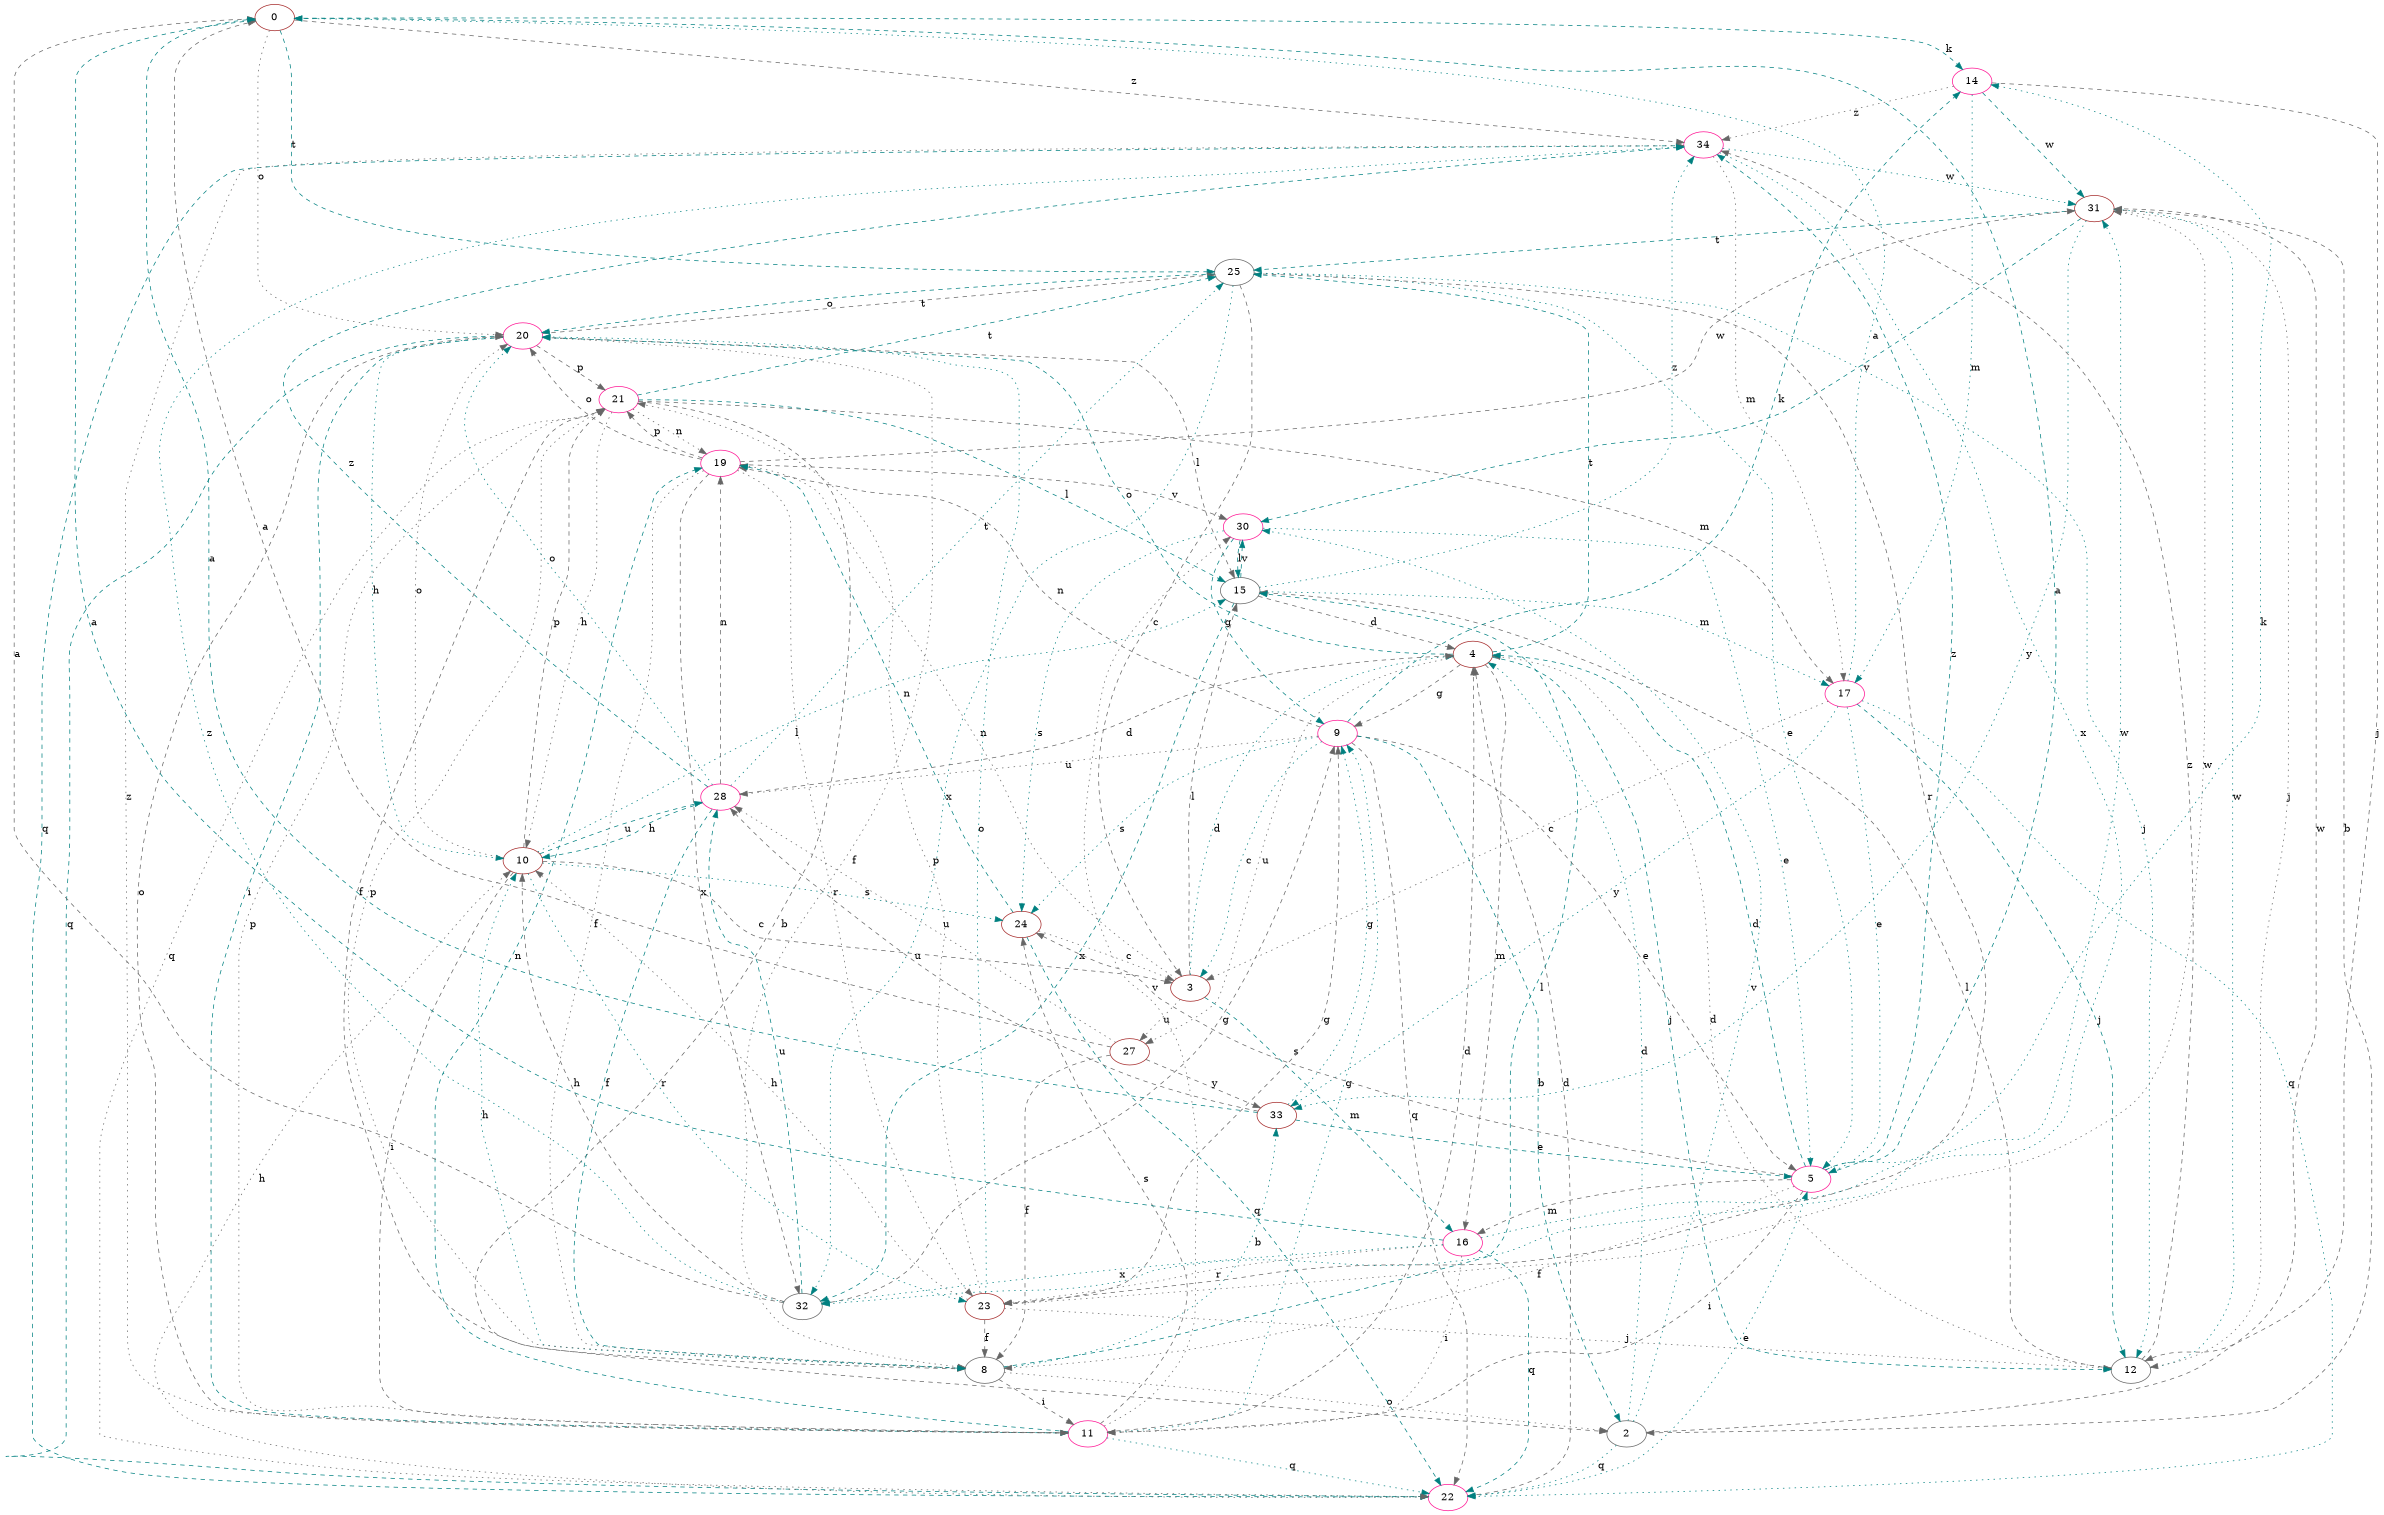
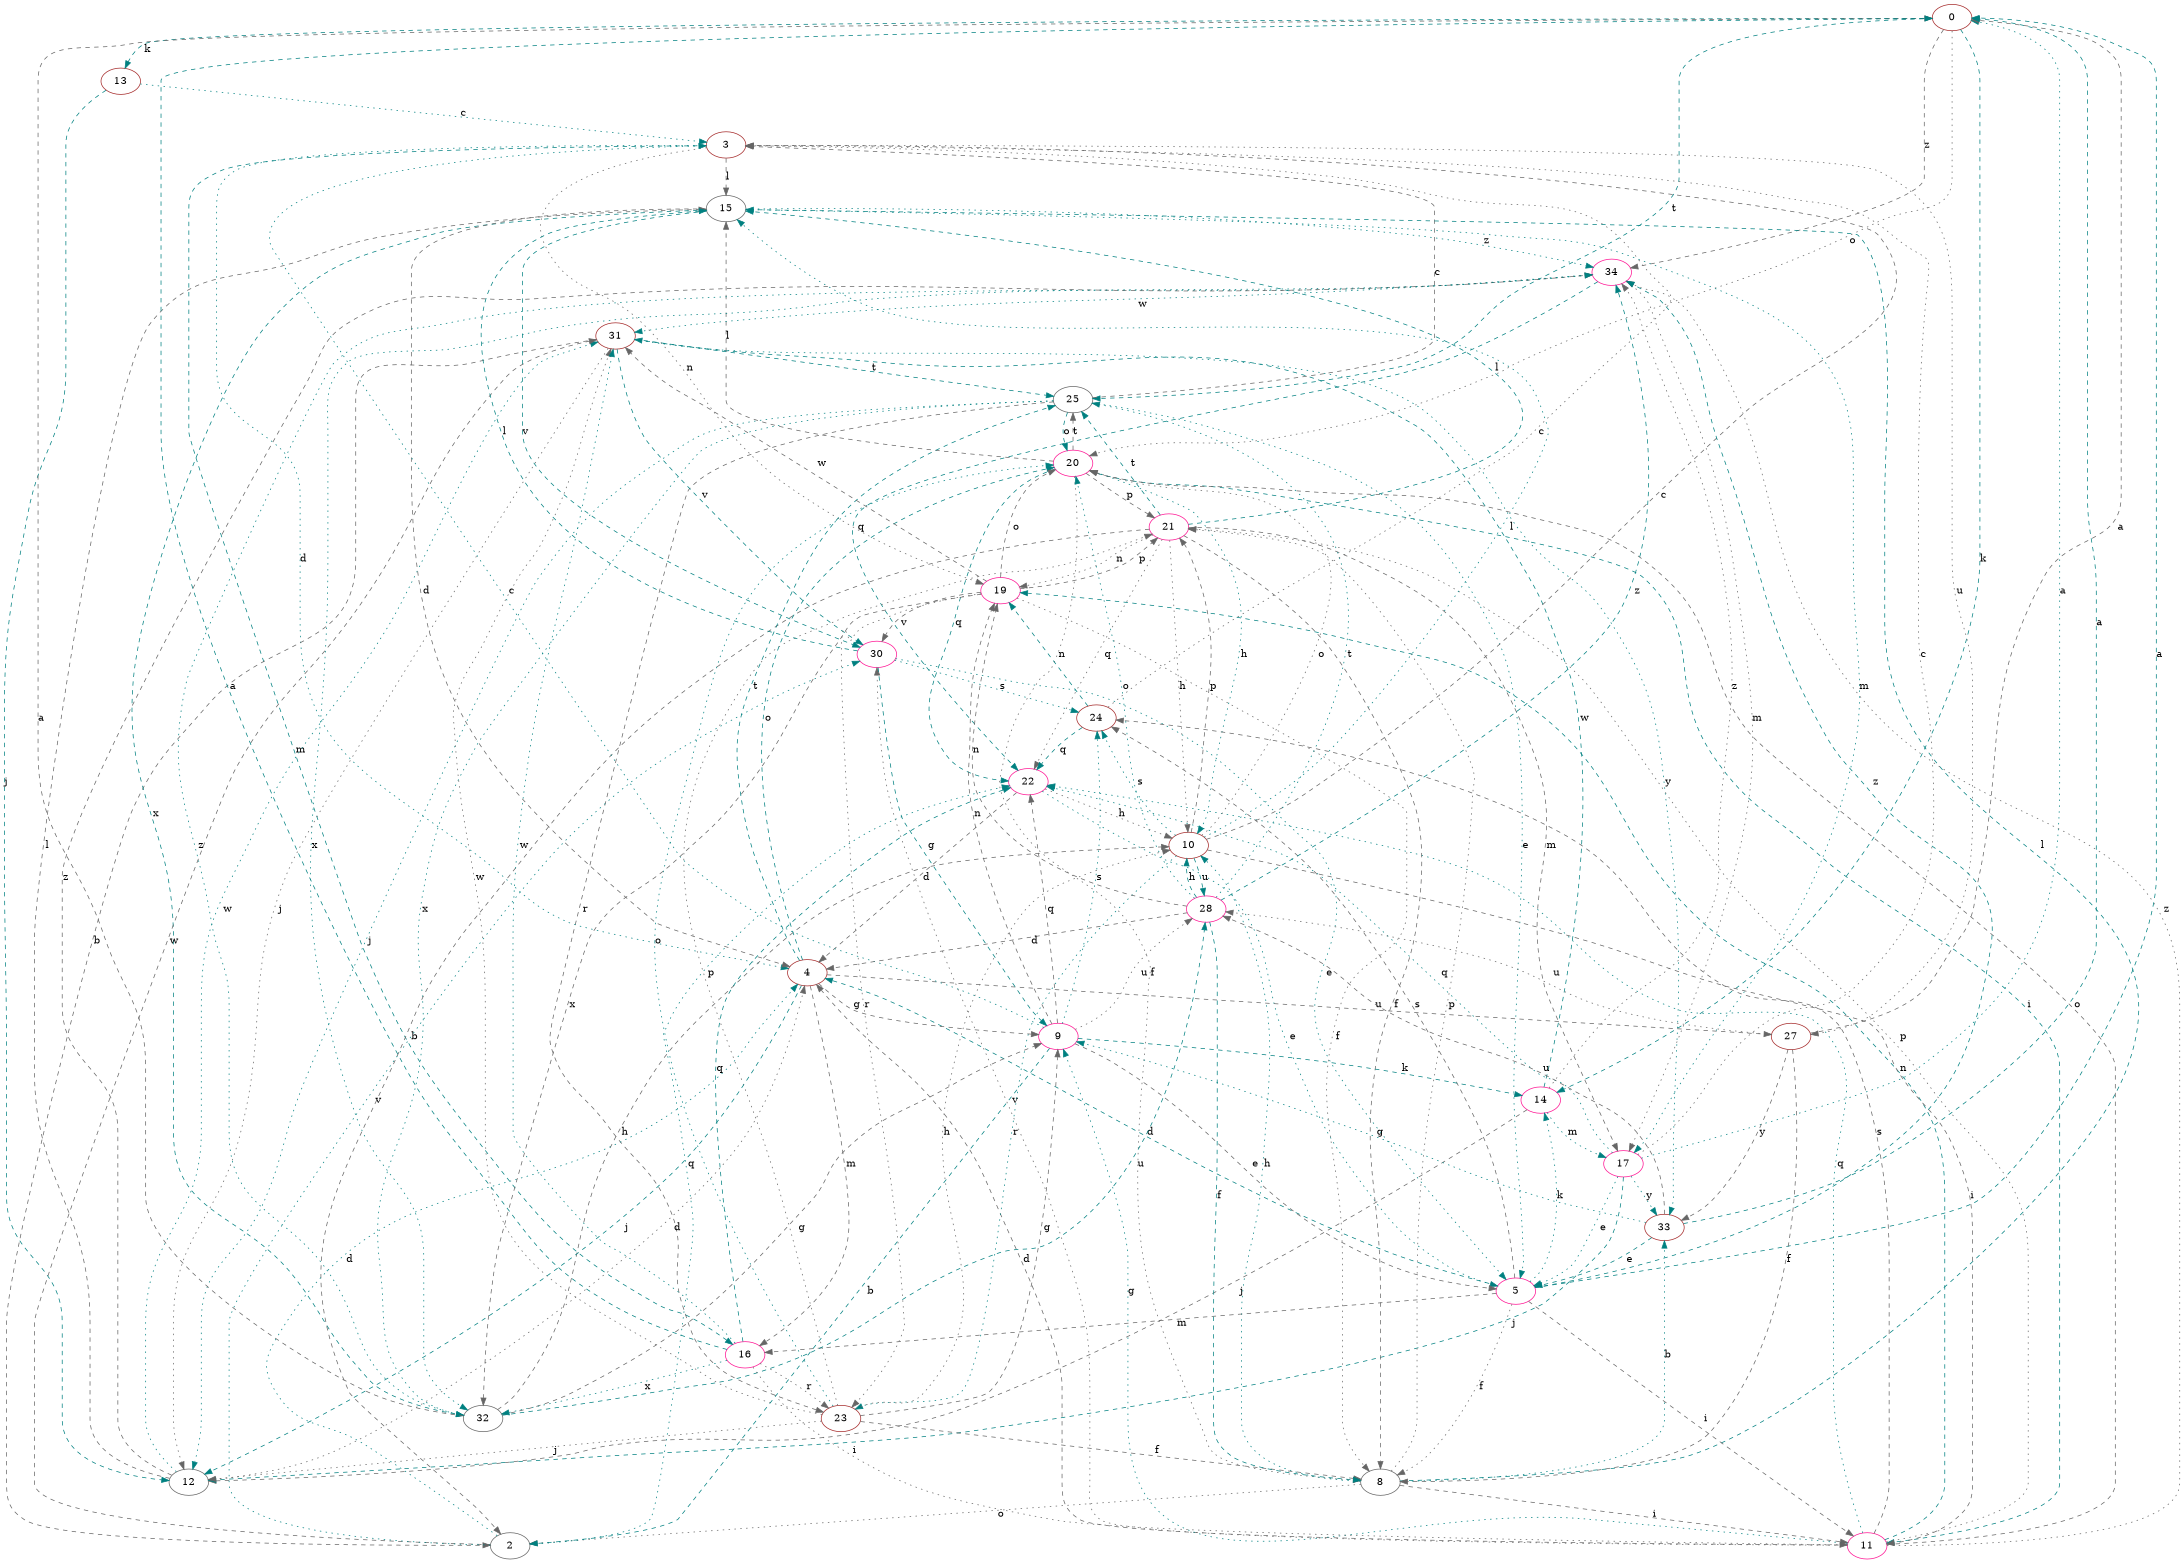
none -> (121, 81)
(1271, 820) -> (1295, 1005)
